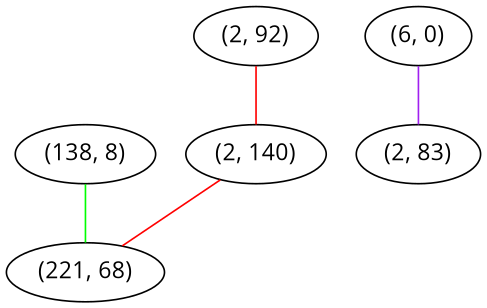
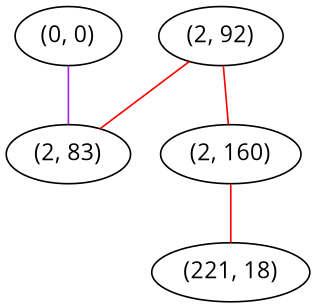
(418, 36) -> (68, 36)
none -> (145, 95)
(85, 154) -> none
(256, 154) -> (231, 154)
(85, 272) -> (231, 272)
